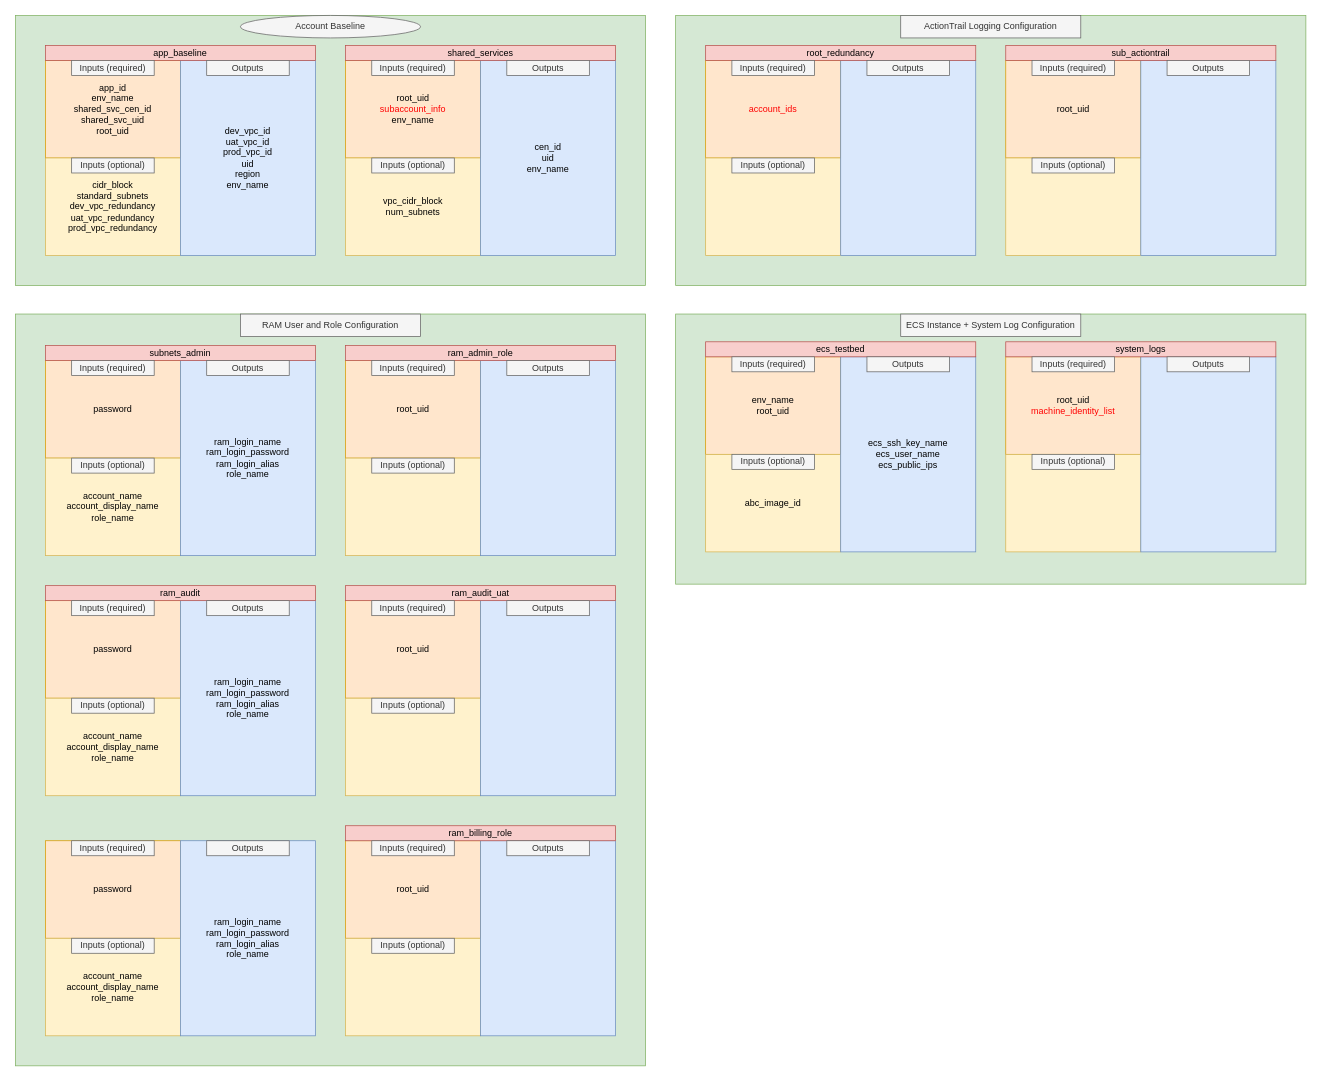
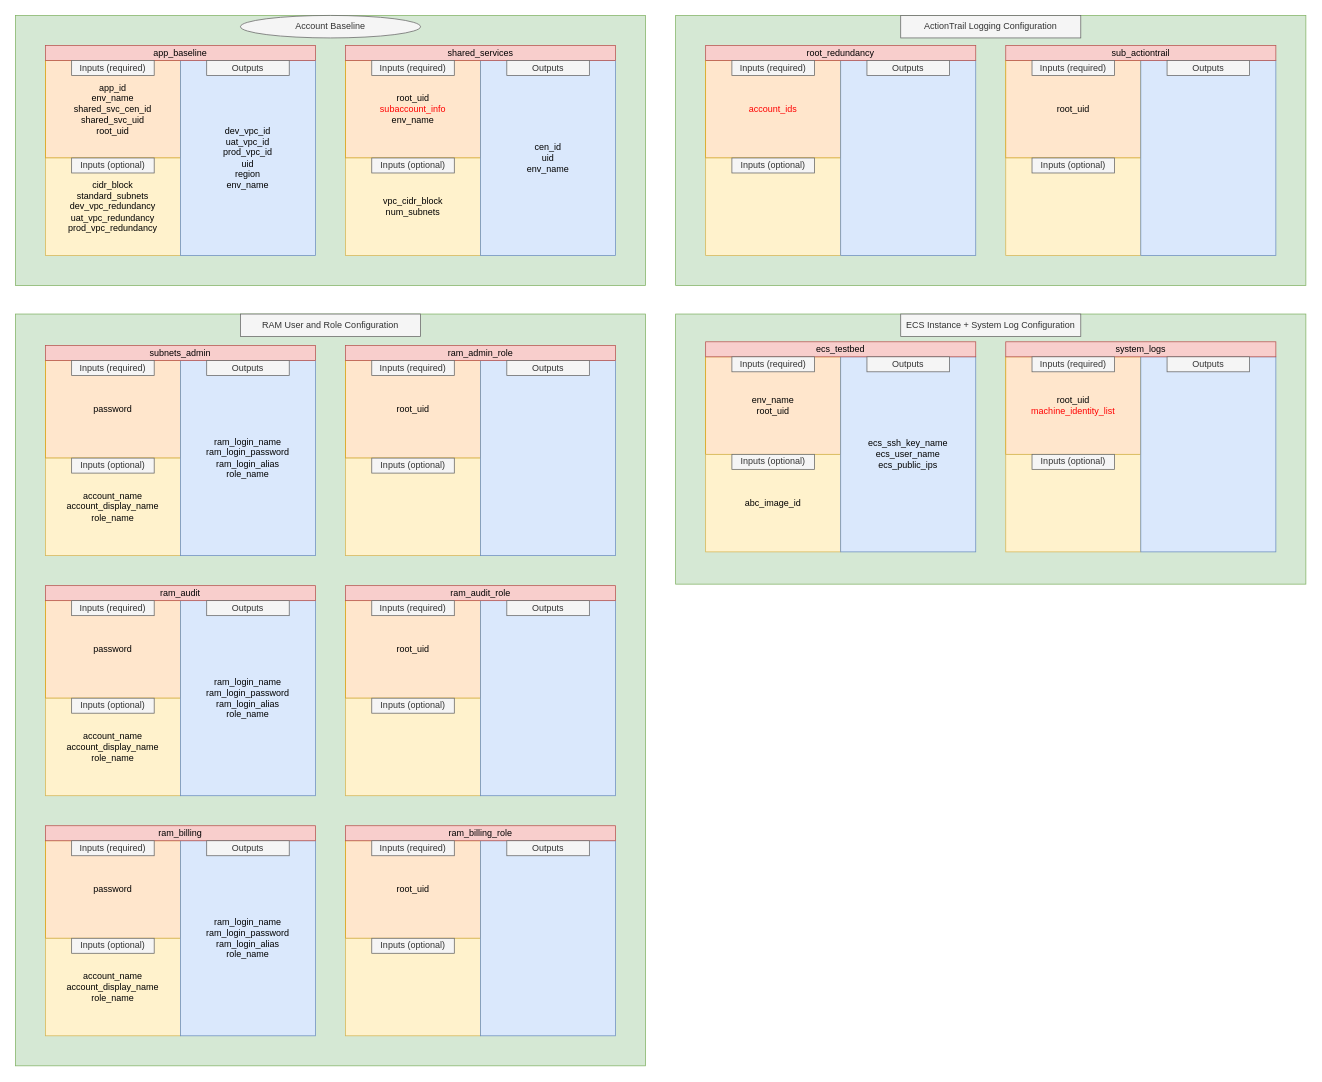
(480, 593) -> (480, 593)
none -> (180, 833)
